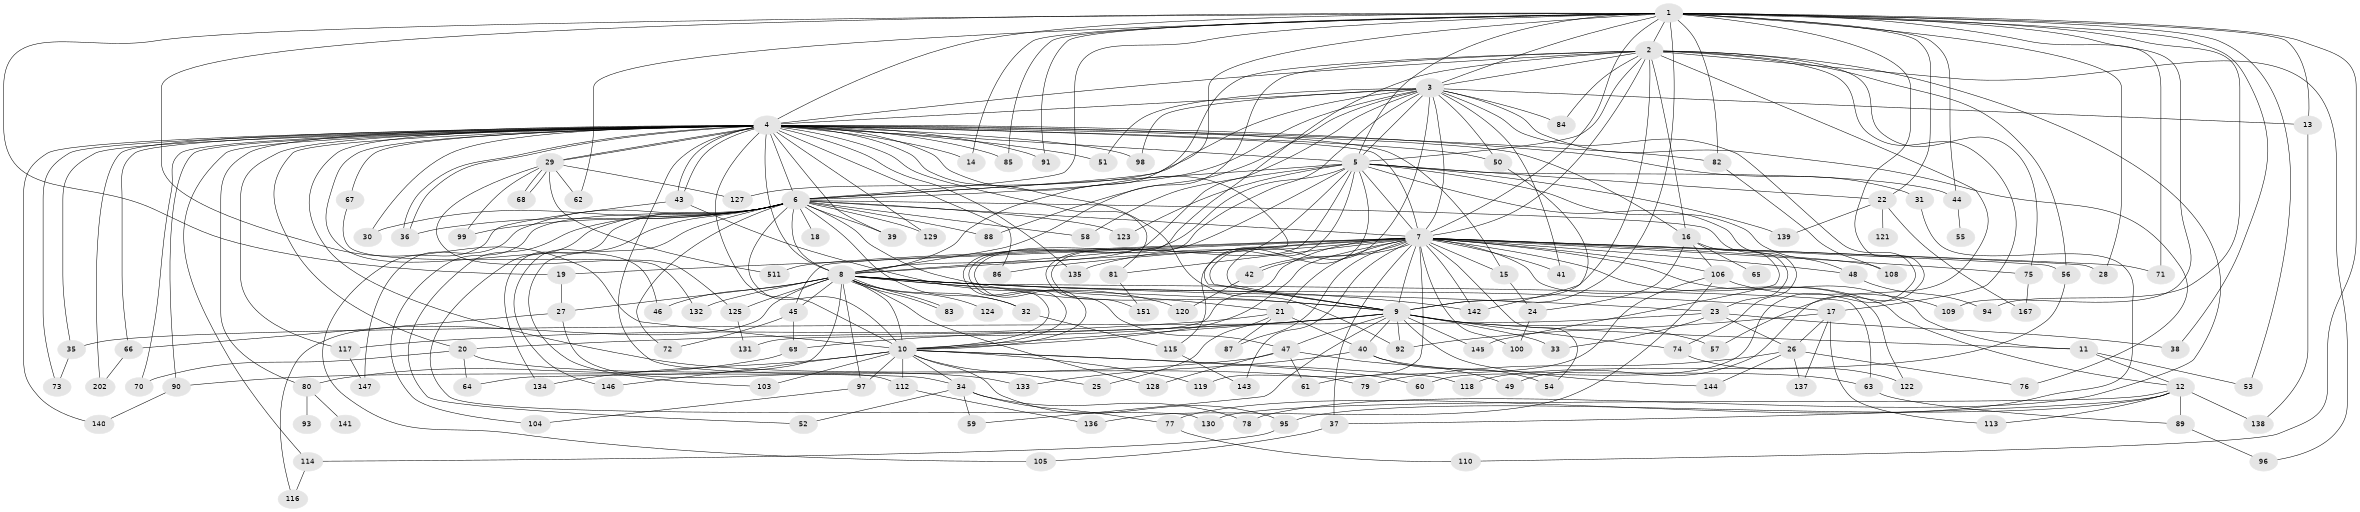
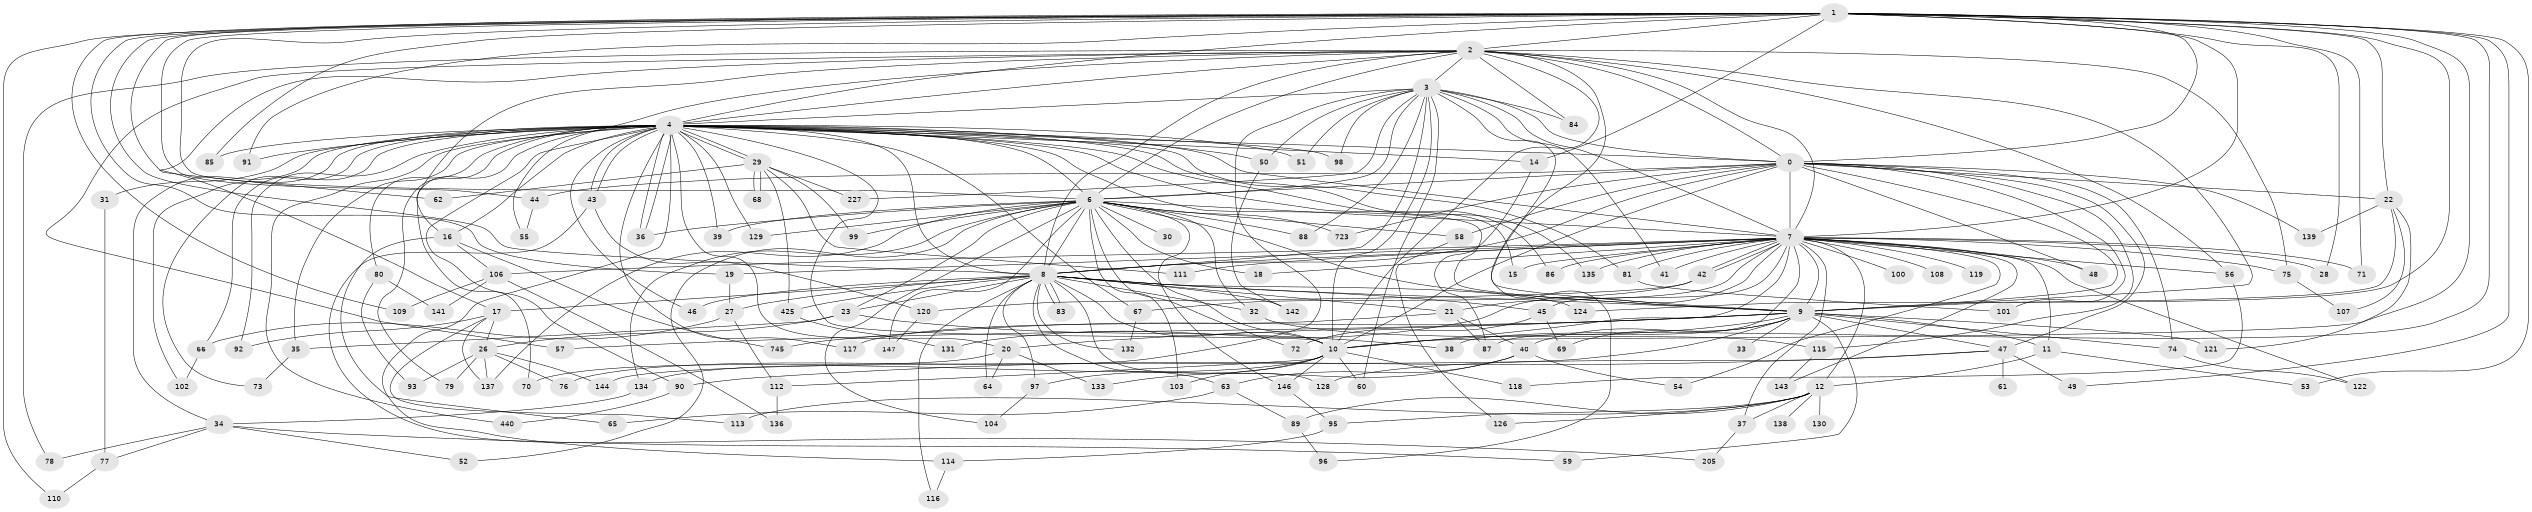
(1548, 46) -> none
none -> (902, 78)
(2308, 125) -> none
(525, 137) -> none
(1356, 163) -> (1790, 163)
(1717, 163) -> none
(738, 200) -> (855, 200)
(1124, 237) -> (1342, 237)
none -> (1448, 257)
(1449, 273) -> (1550, 254)
(774, 275) -> (1181, 275)
none -> (1422, 300)
none -> (2028, 302)
(736, 312) -> (788, 312)
(1144, 312) -> (2004, 312)
(1533, 312) -> none
(1987, 312) -> none
(2026, 312) -> (2344, 312)
(1399, 331) -> (1998, 324)
(1634, 336) -> none
(1478, 350) -> (778, 350)
(1566, 361) -> (468, 294)
(1074, 362) -> none
(355, 368) -> (909, 328)
none -> (448, 368)
(932, 368) -> (433, 416)
(551, 371) -> none
(100, 387) -> (182, 387)
(1097, 387) -> none
(998, 393) -> (1306, 403)
(595, 410) -> (769, 254)
none -> (936, 413)
(99, 424) -> (507, 424)
none -> (1501, 424)
(1041, 462) -> (1709, 462)
